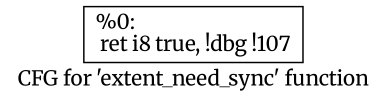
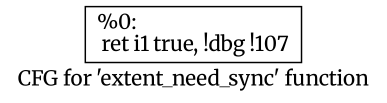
(193, 45) -> (193, 45)
